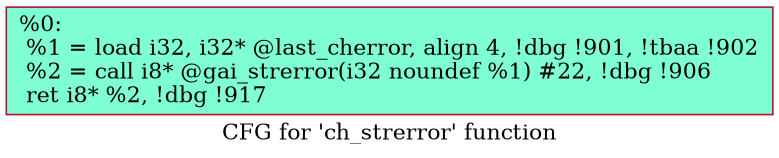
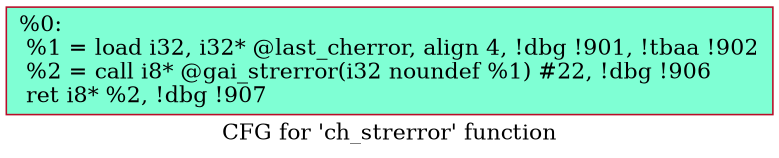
(143, 96) -> (143, 96)
